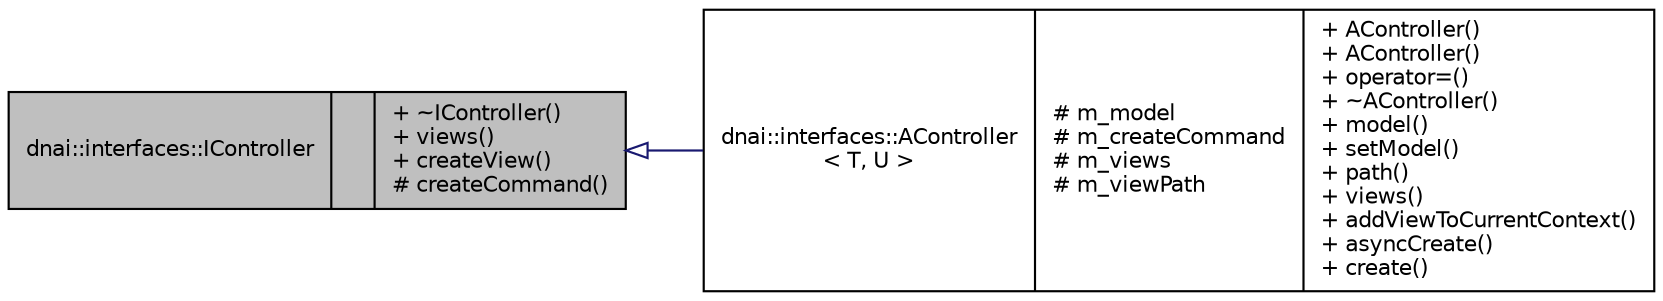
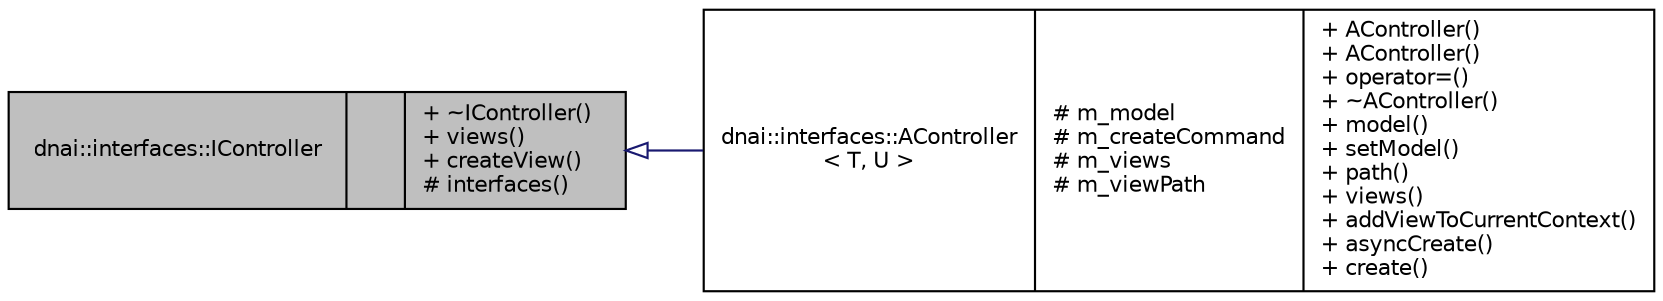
(500, 185) -> (496, 185)
